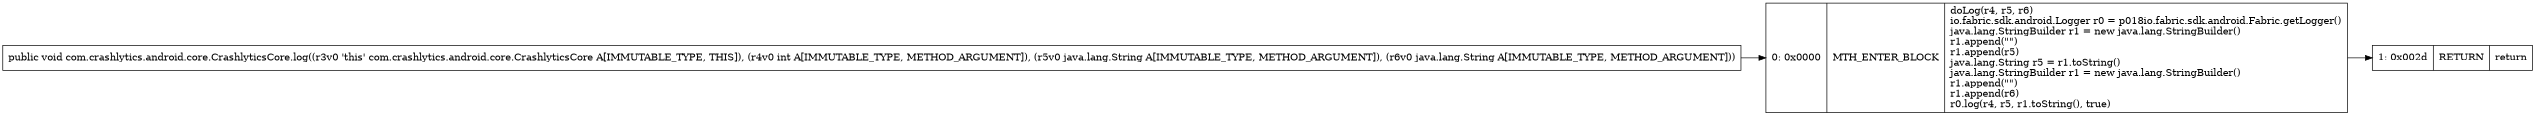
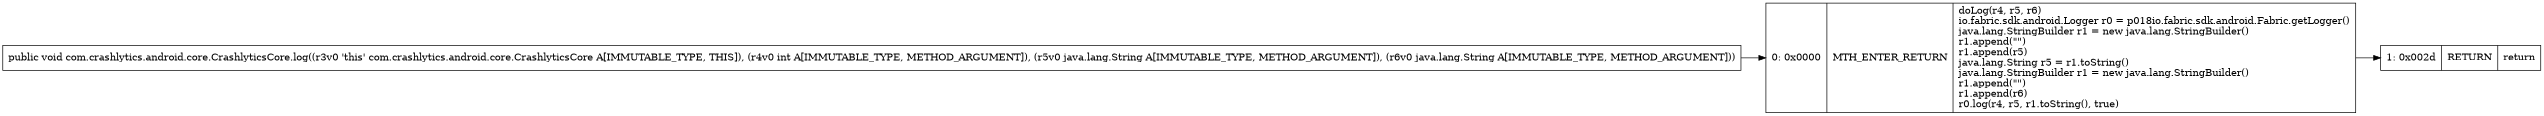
(1886, 58) -> (1890, 58)
